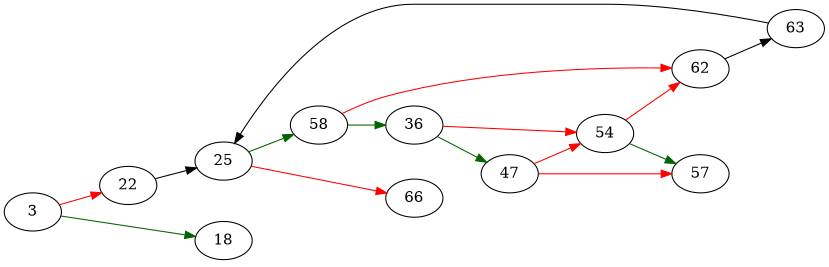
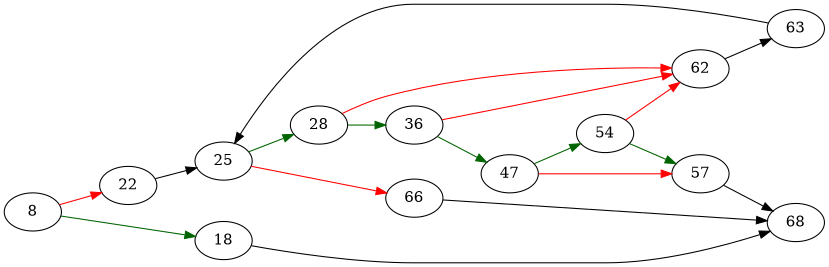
(319, 125) -> (319, 125)
(504, 129) -> (552, 98)
(553, 156) -> (553, 156)
(33, 212) -> (33, 212)
none -> (796, 223)
